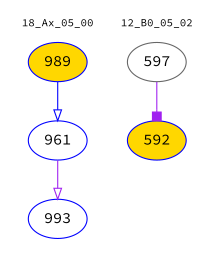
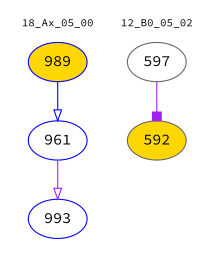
(157, 140) -> (157, 140)
